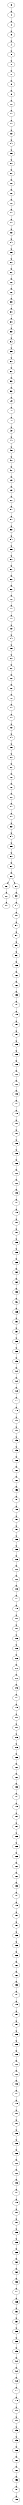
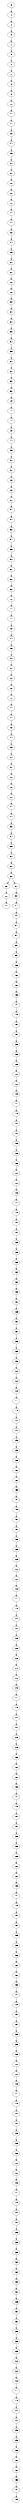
(16, 2292) -> (16, 2292)
